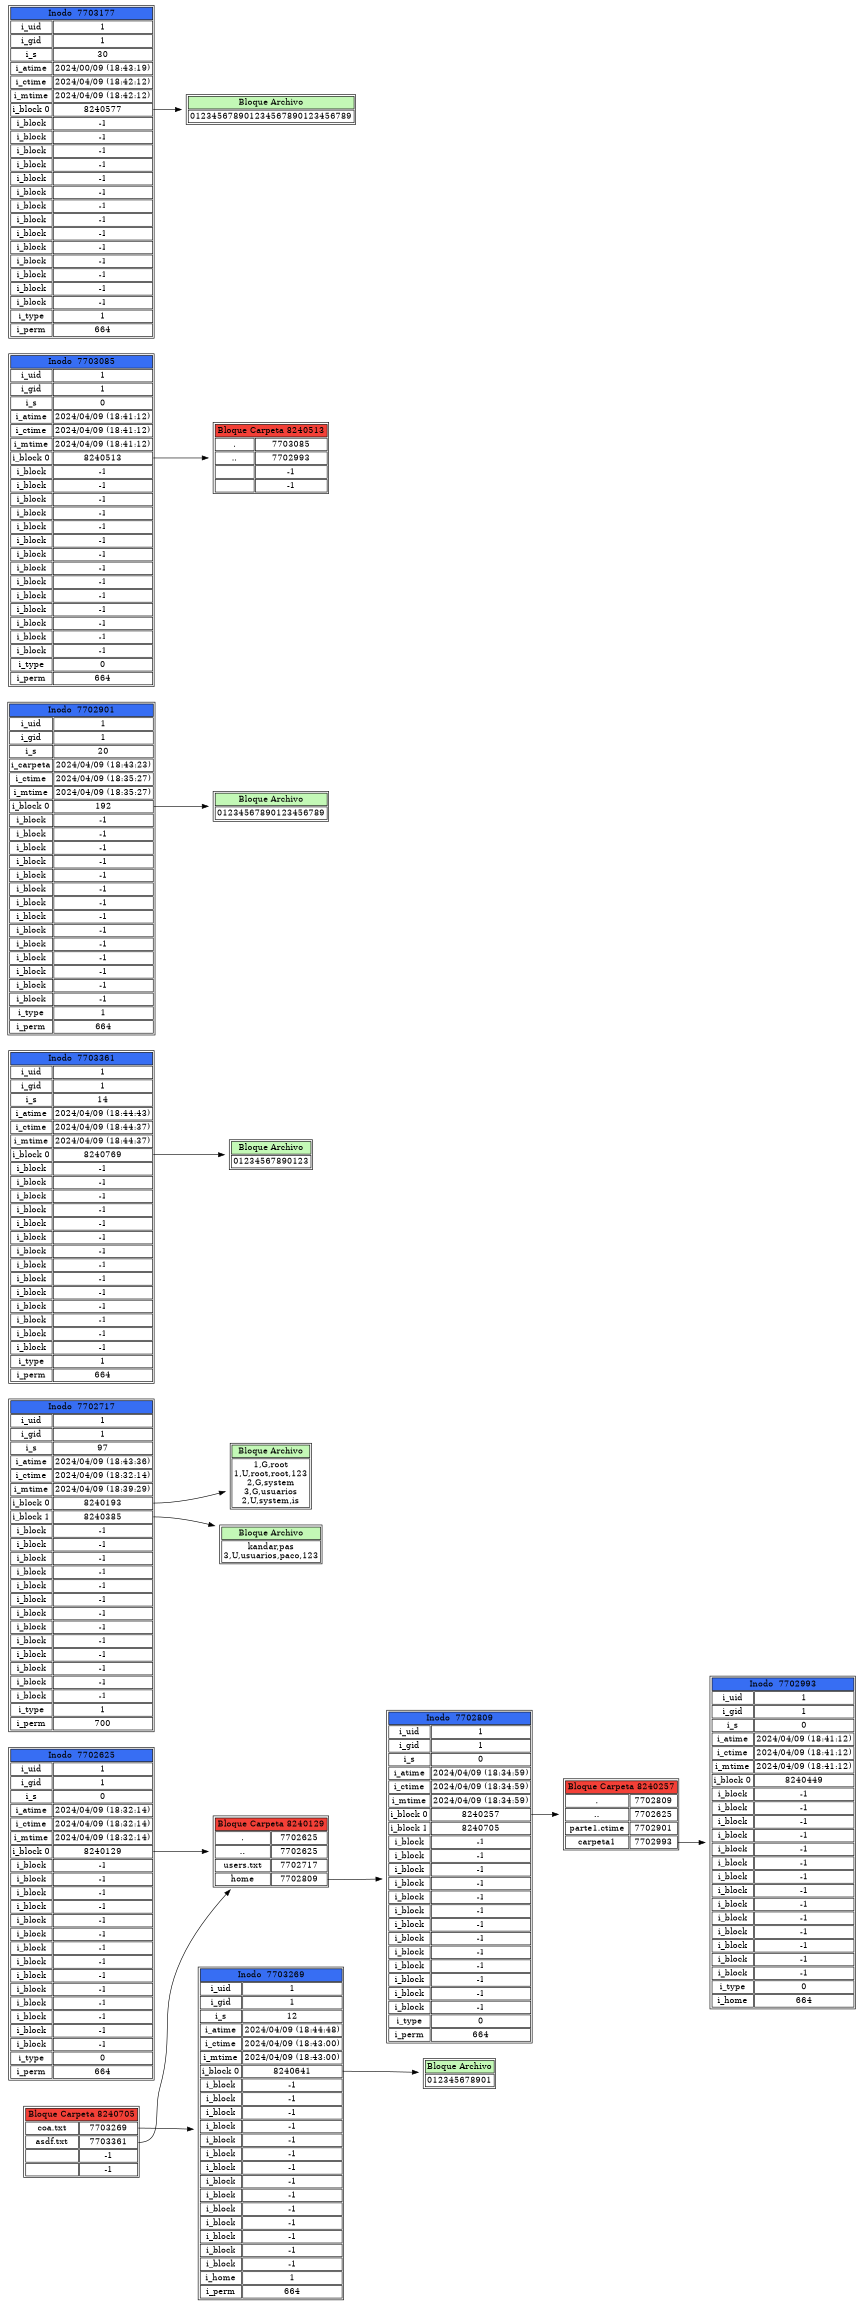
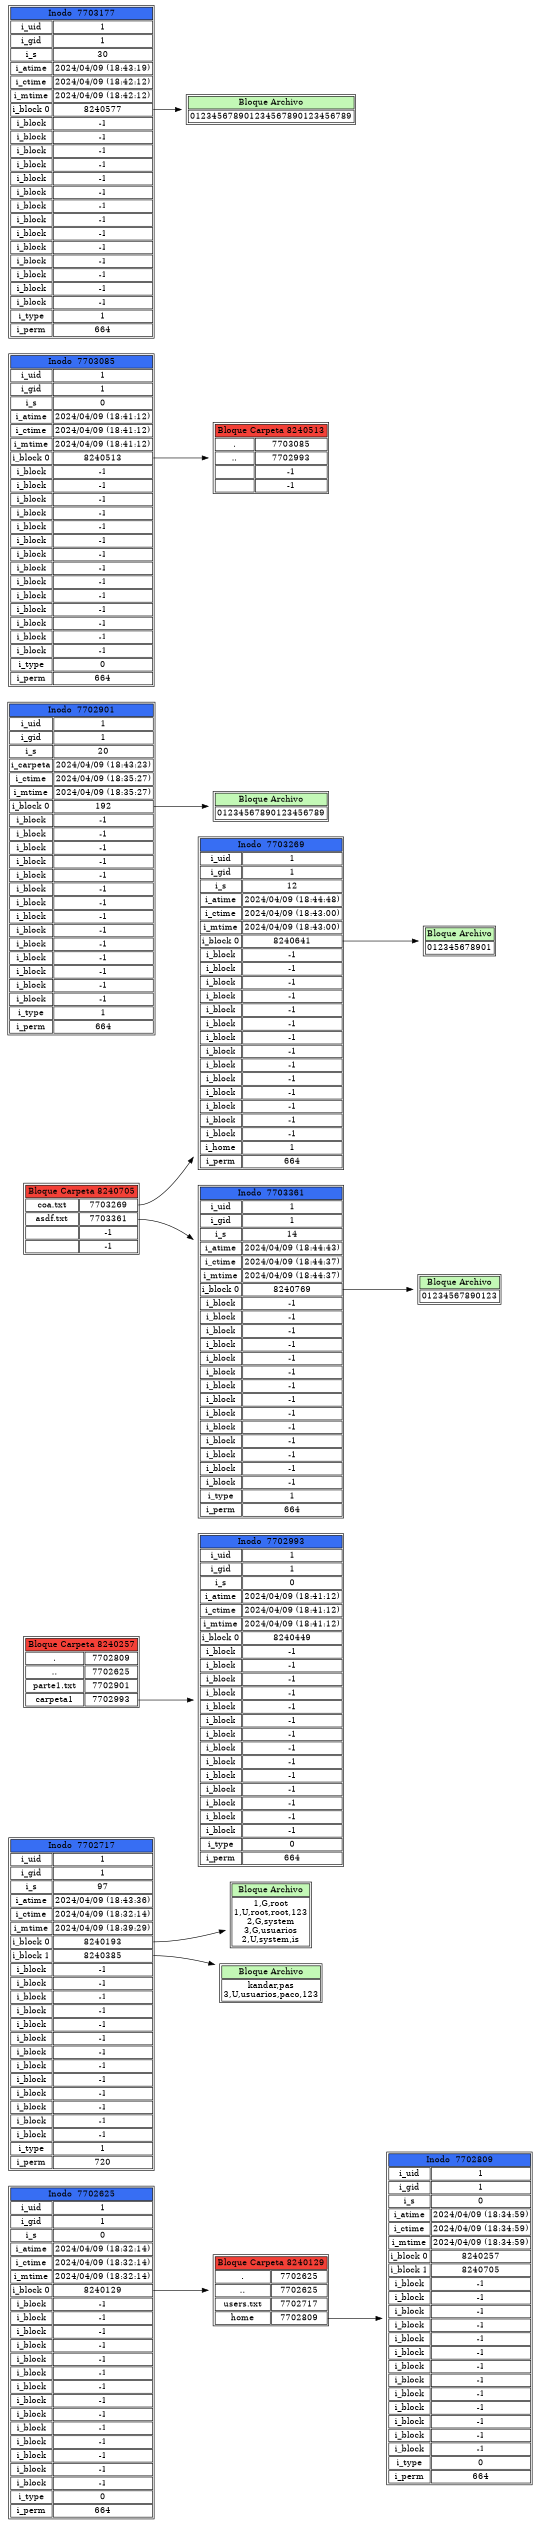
(103, 68) -> (103, 68)
(103, 1723) -> (103, 2162)
(542, 1814) -> none
(597, 1828) -> (55, 1686)
(733, 2001) -> (221, 1858)
(168, 2016) -> (164, 1224)
